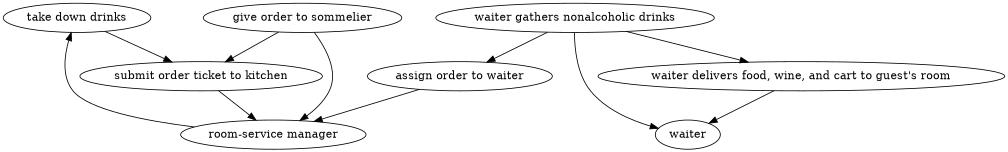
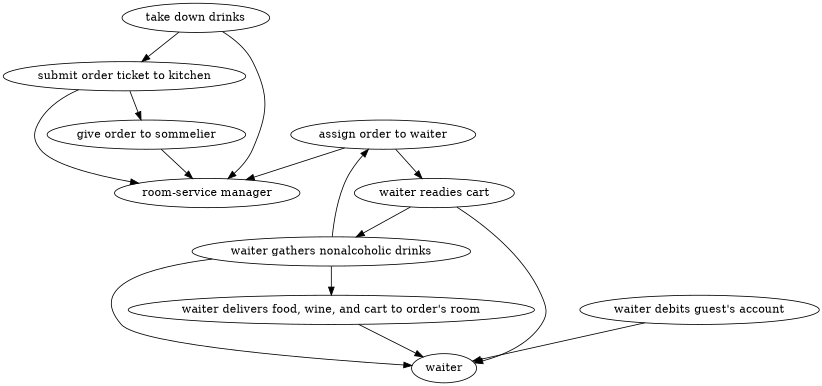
(256, 45) -> (134, 102)
(801, 76) -> (331, 310)
(106, 109) -> (265, 99)
none -> (434, 193)
none -> (700, 310)
